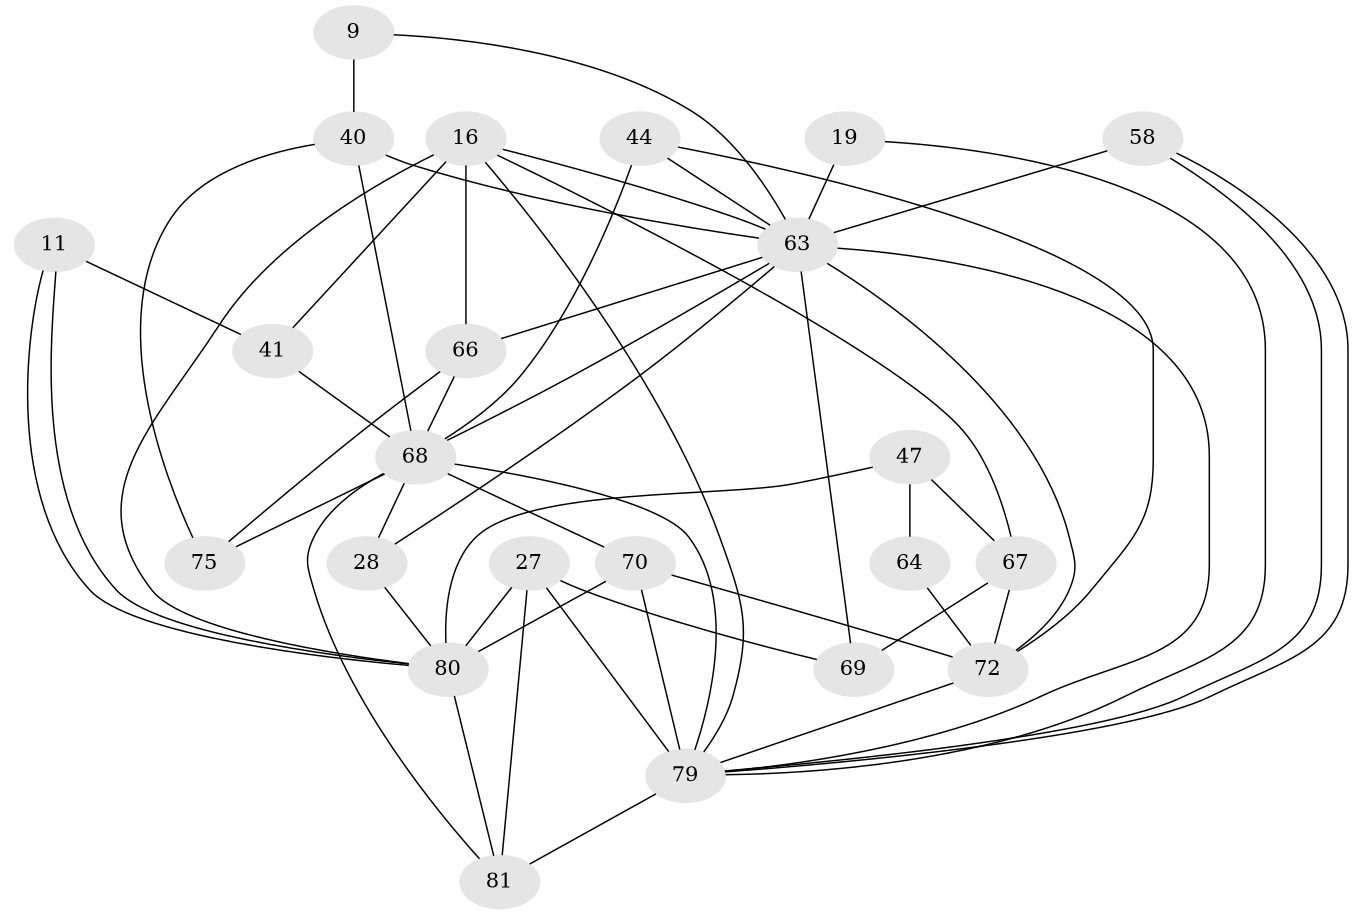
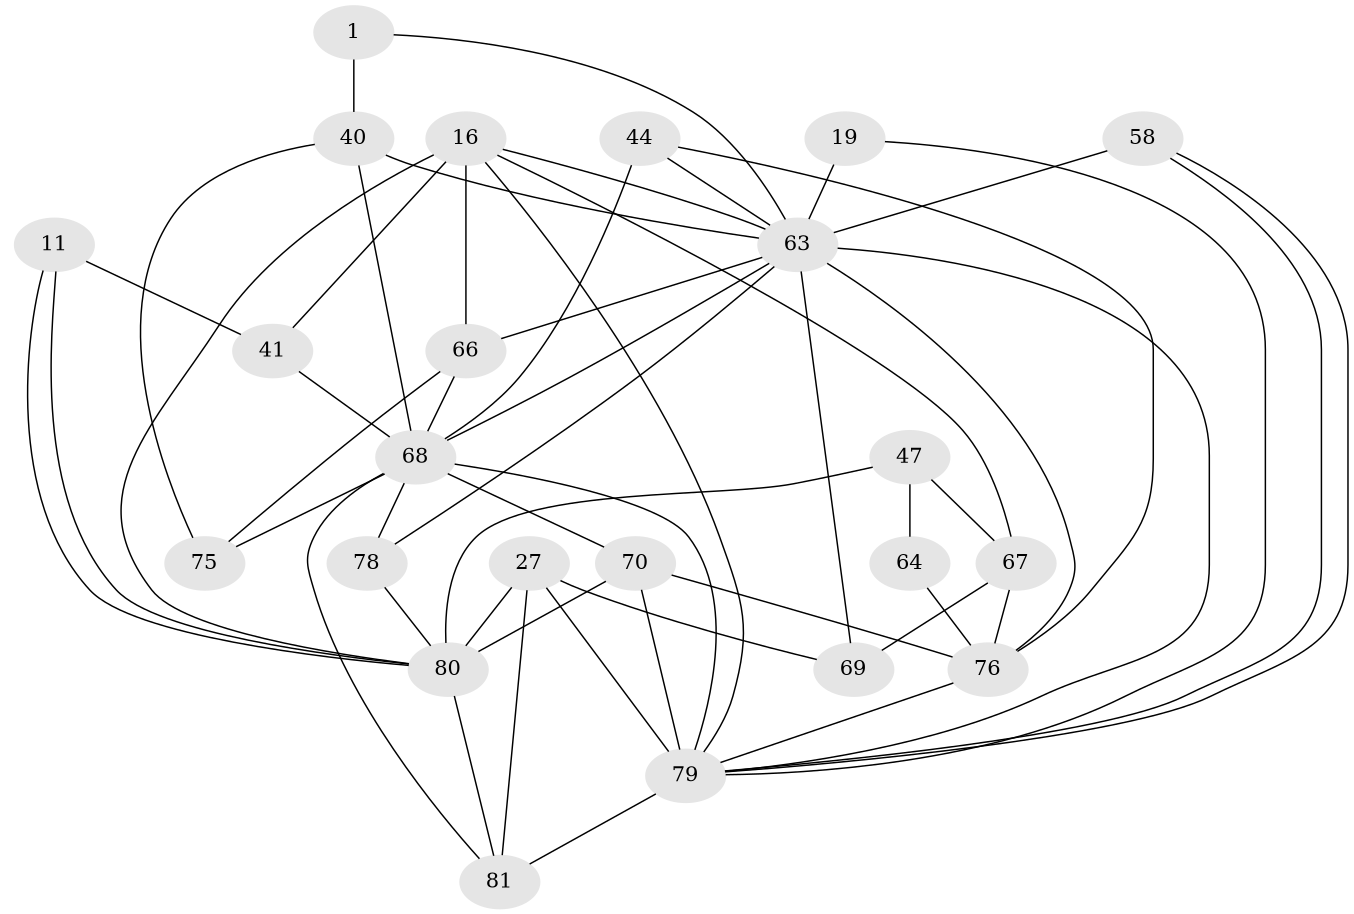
(354, 32) -> (354, 32)
(367, 563) -> (367, 563)
(988, 670) -> (988, 670)
